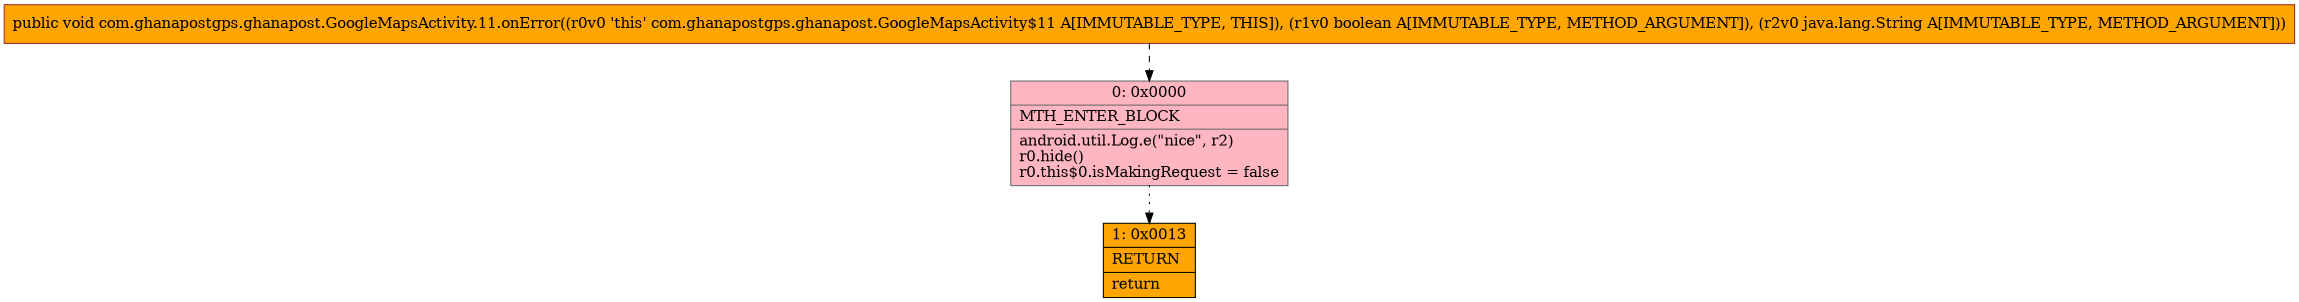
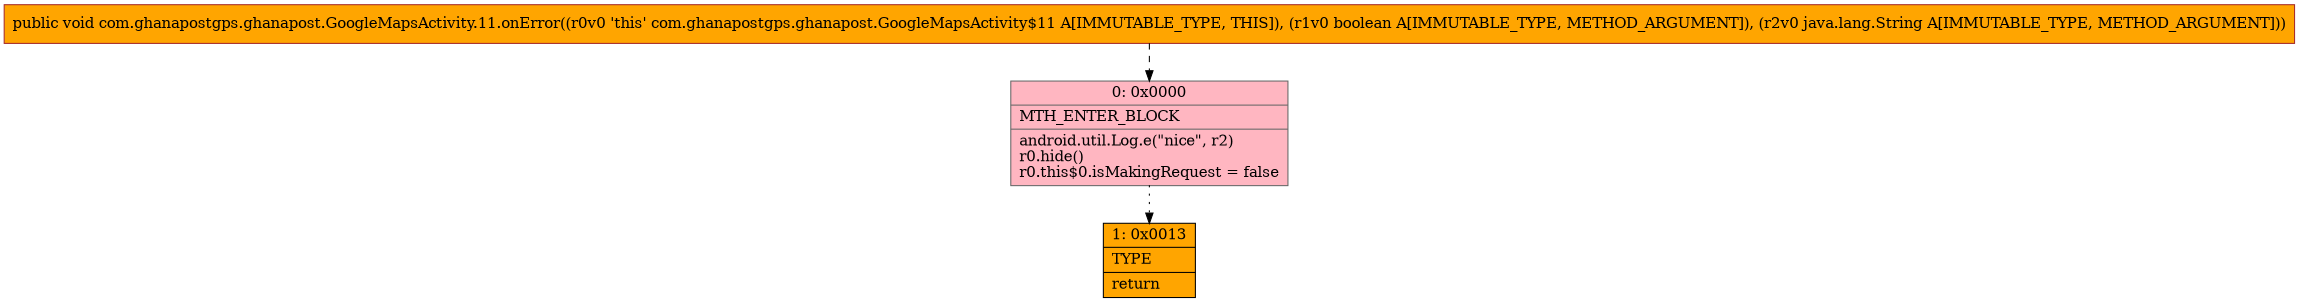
(1146, 259) -> (1132, 259)
